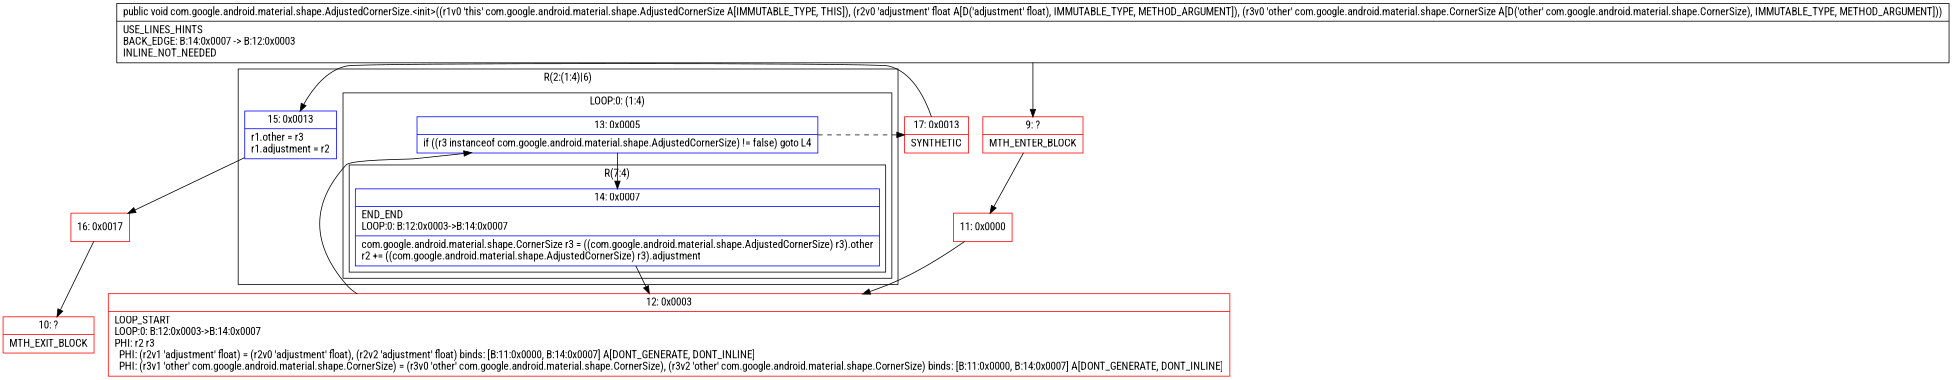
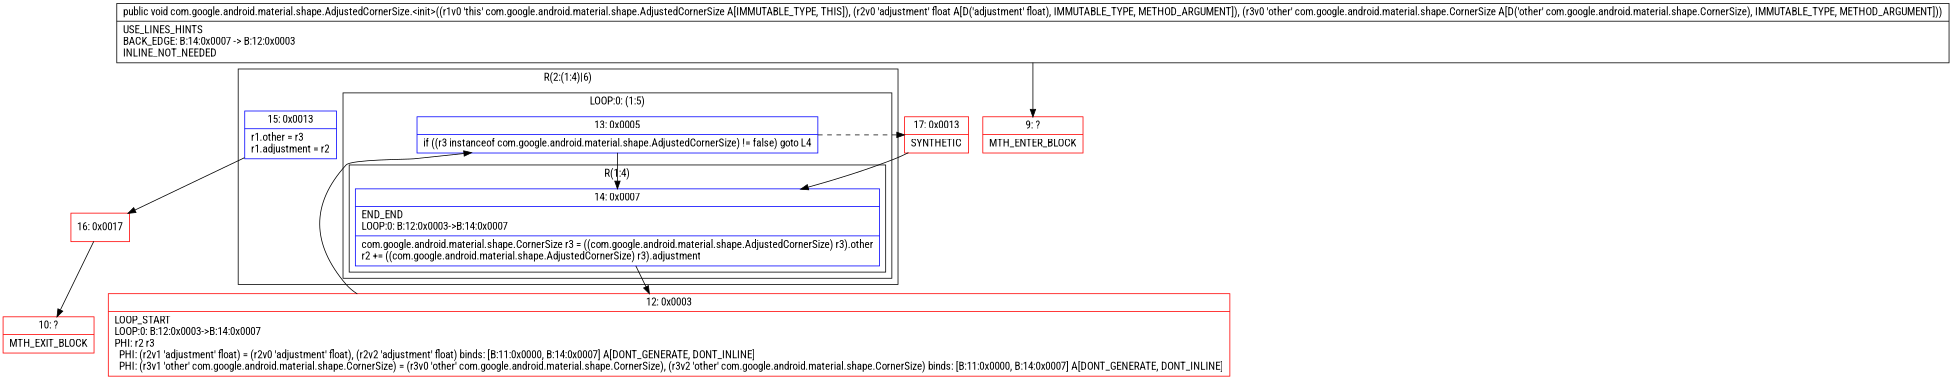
(623, 64) -> (859, 172)
(617, 102) -> (617, 102)
(617, 174) -> (617, 174)
(983, 227) -> none
